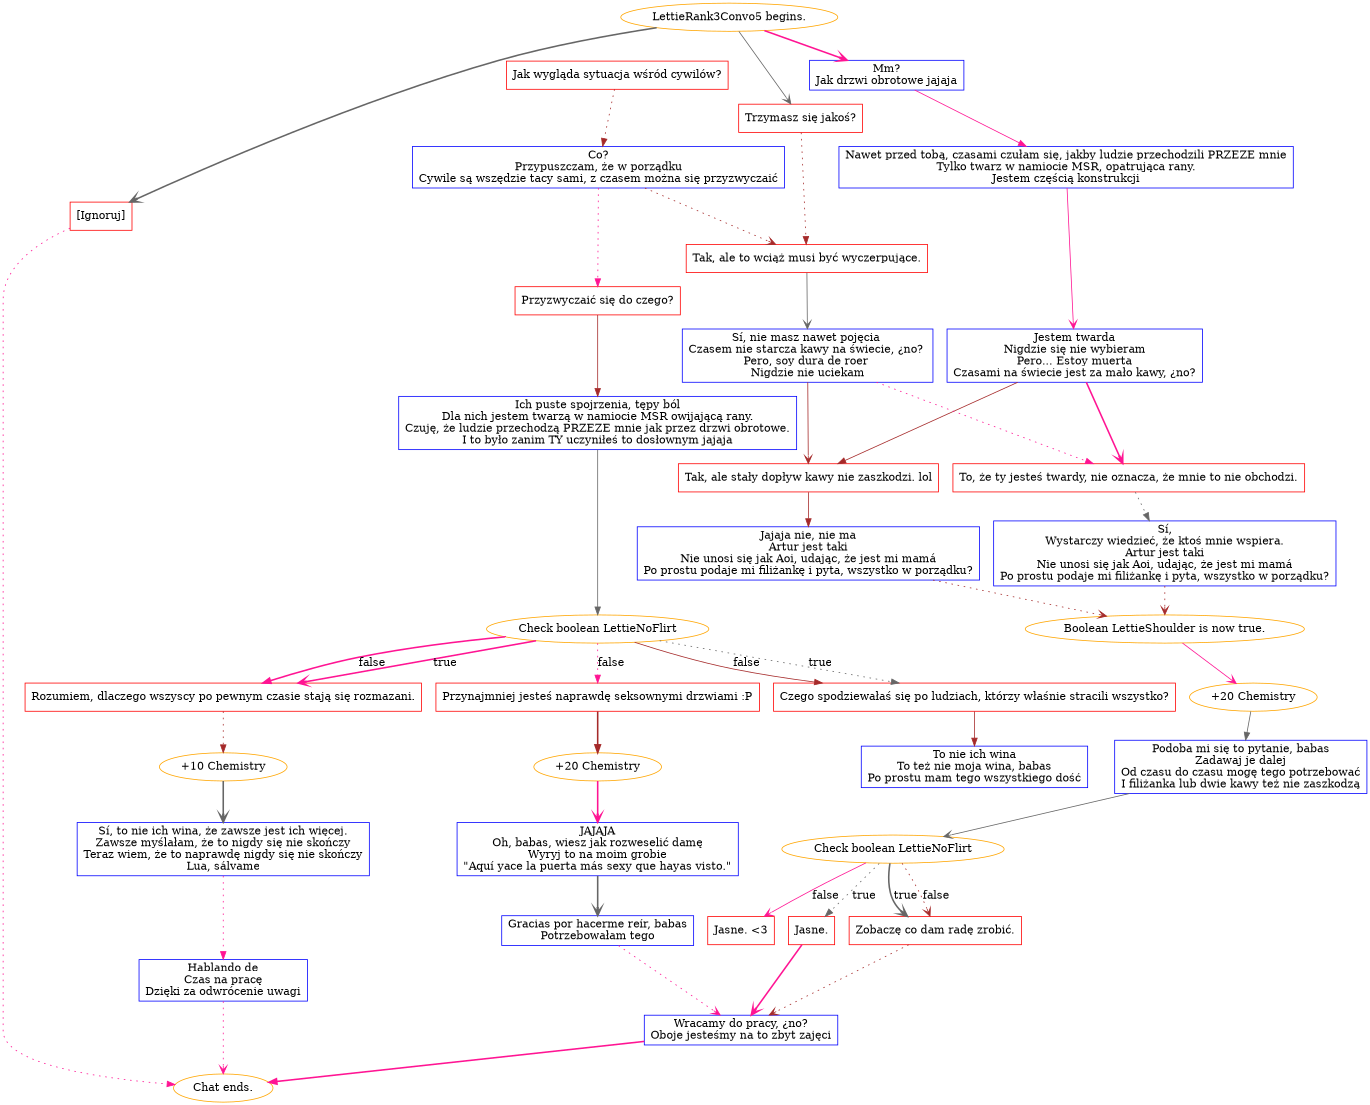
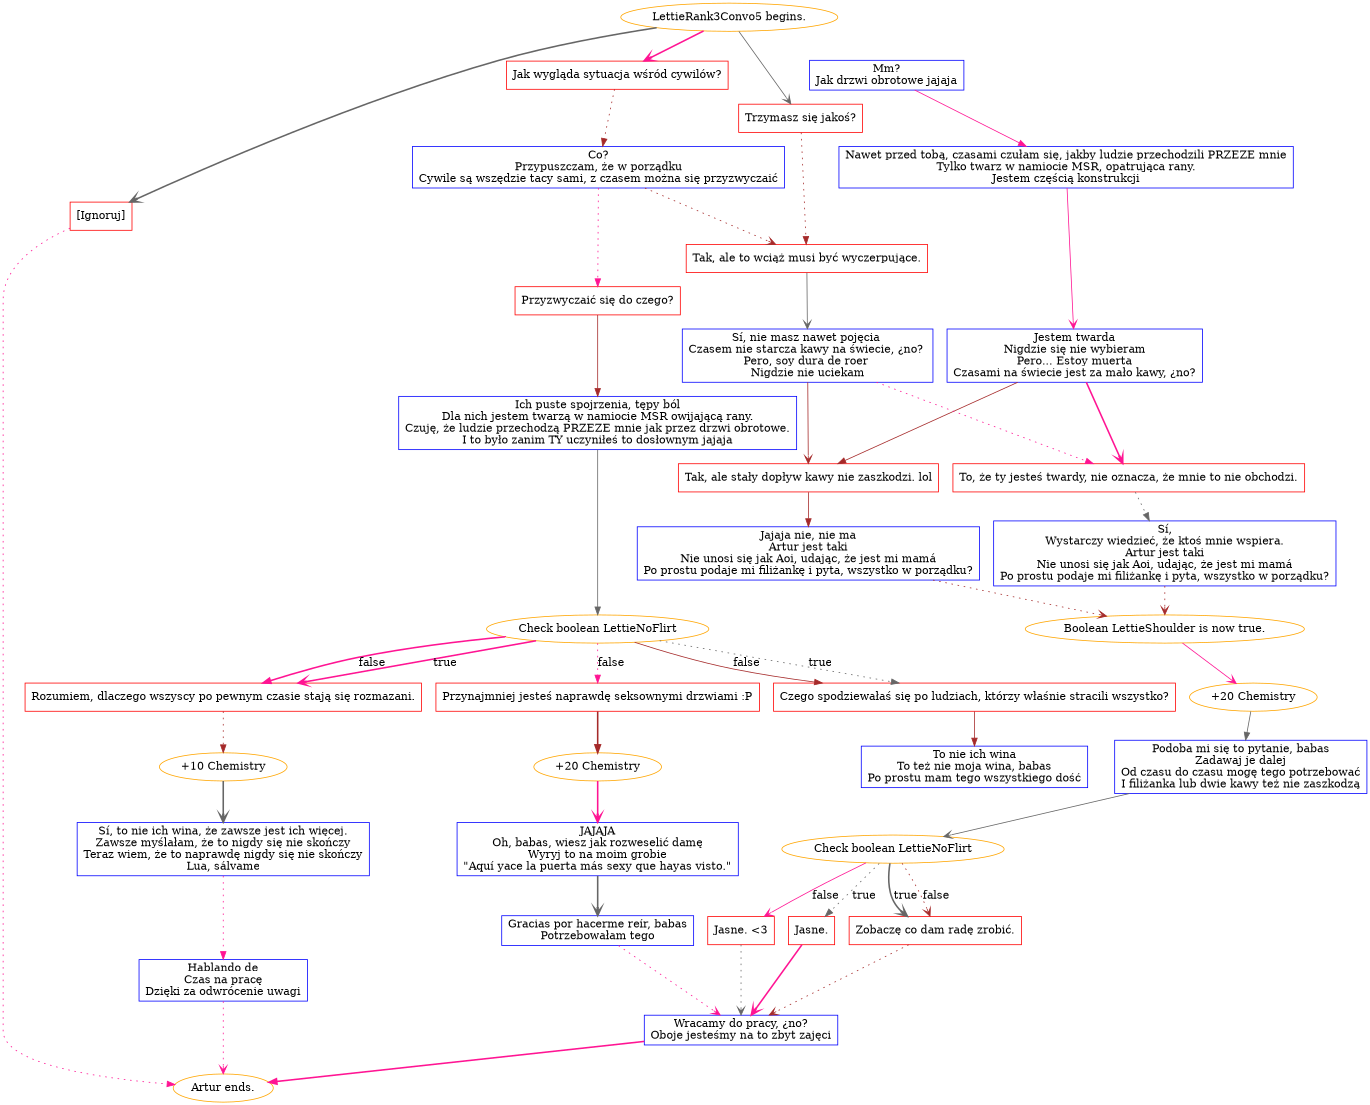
(802, 44) -> (677, 44)
none -> (741, 976)
(223, 1088) -> (223, 1088)
